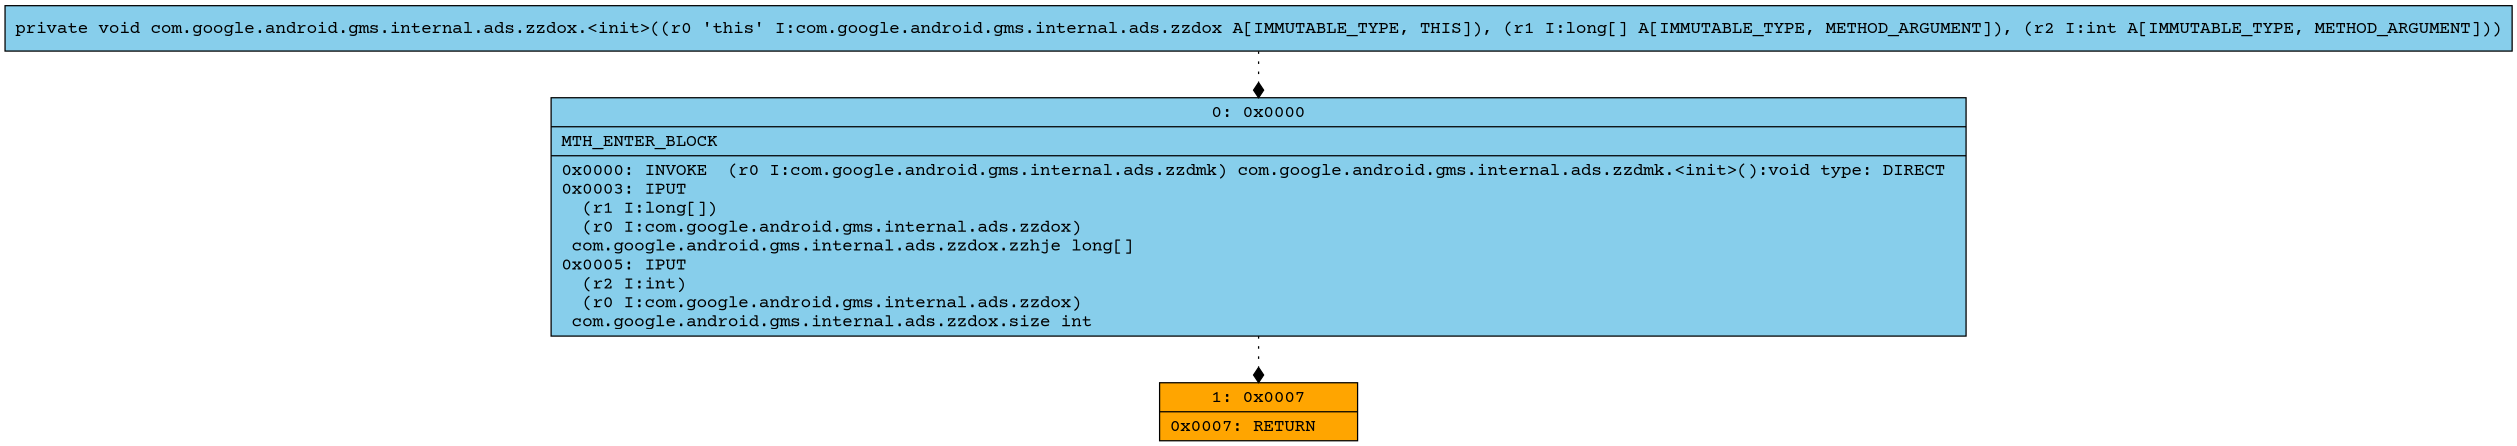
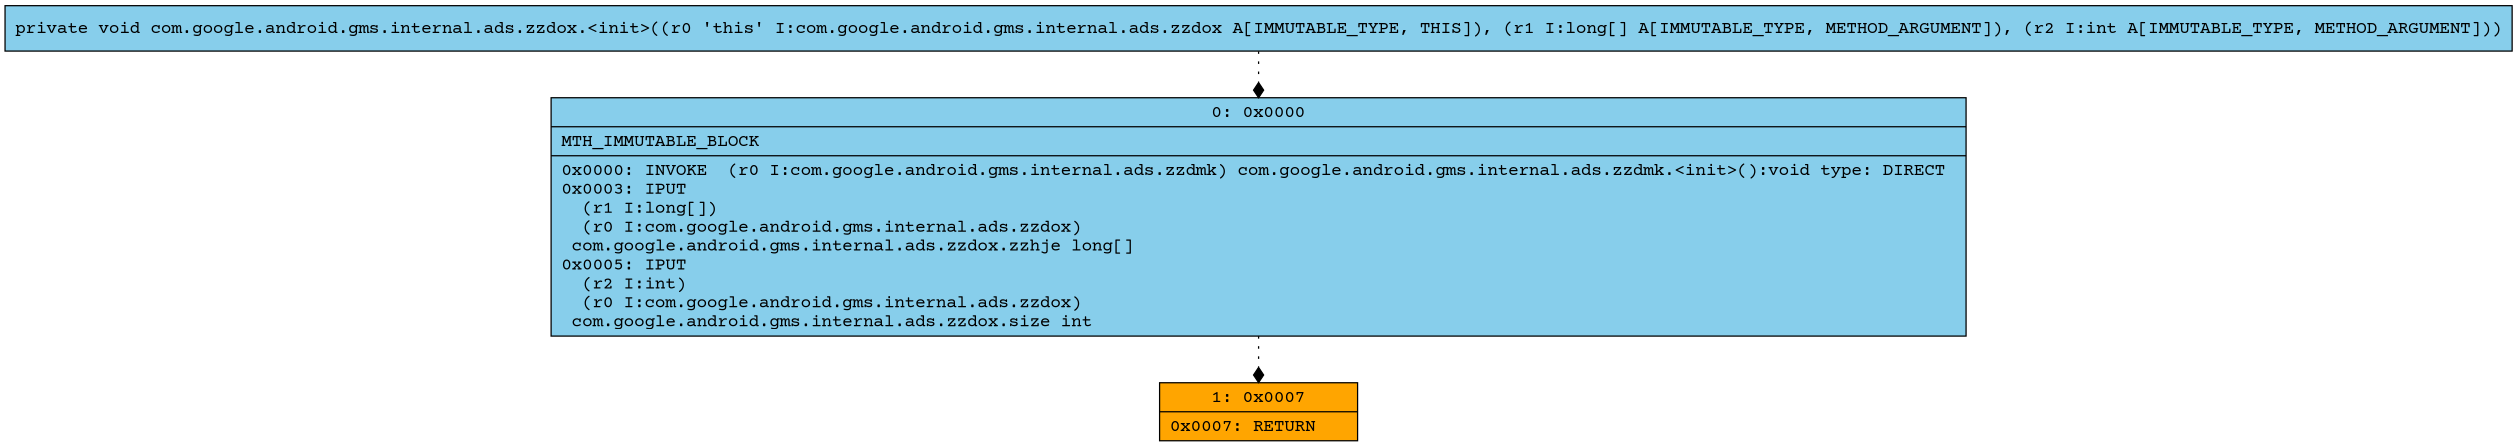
(639, 141) -> (660, 141)
